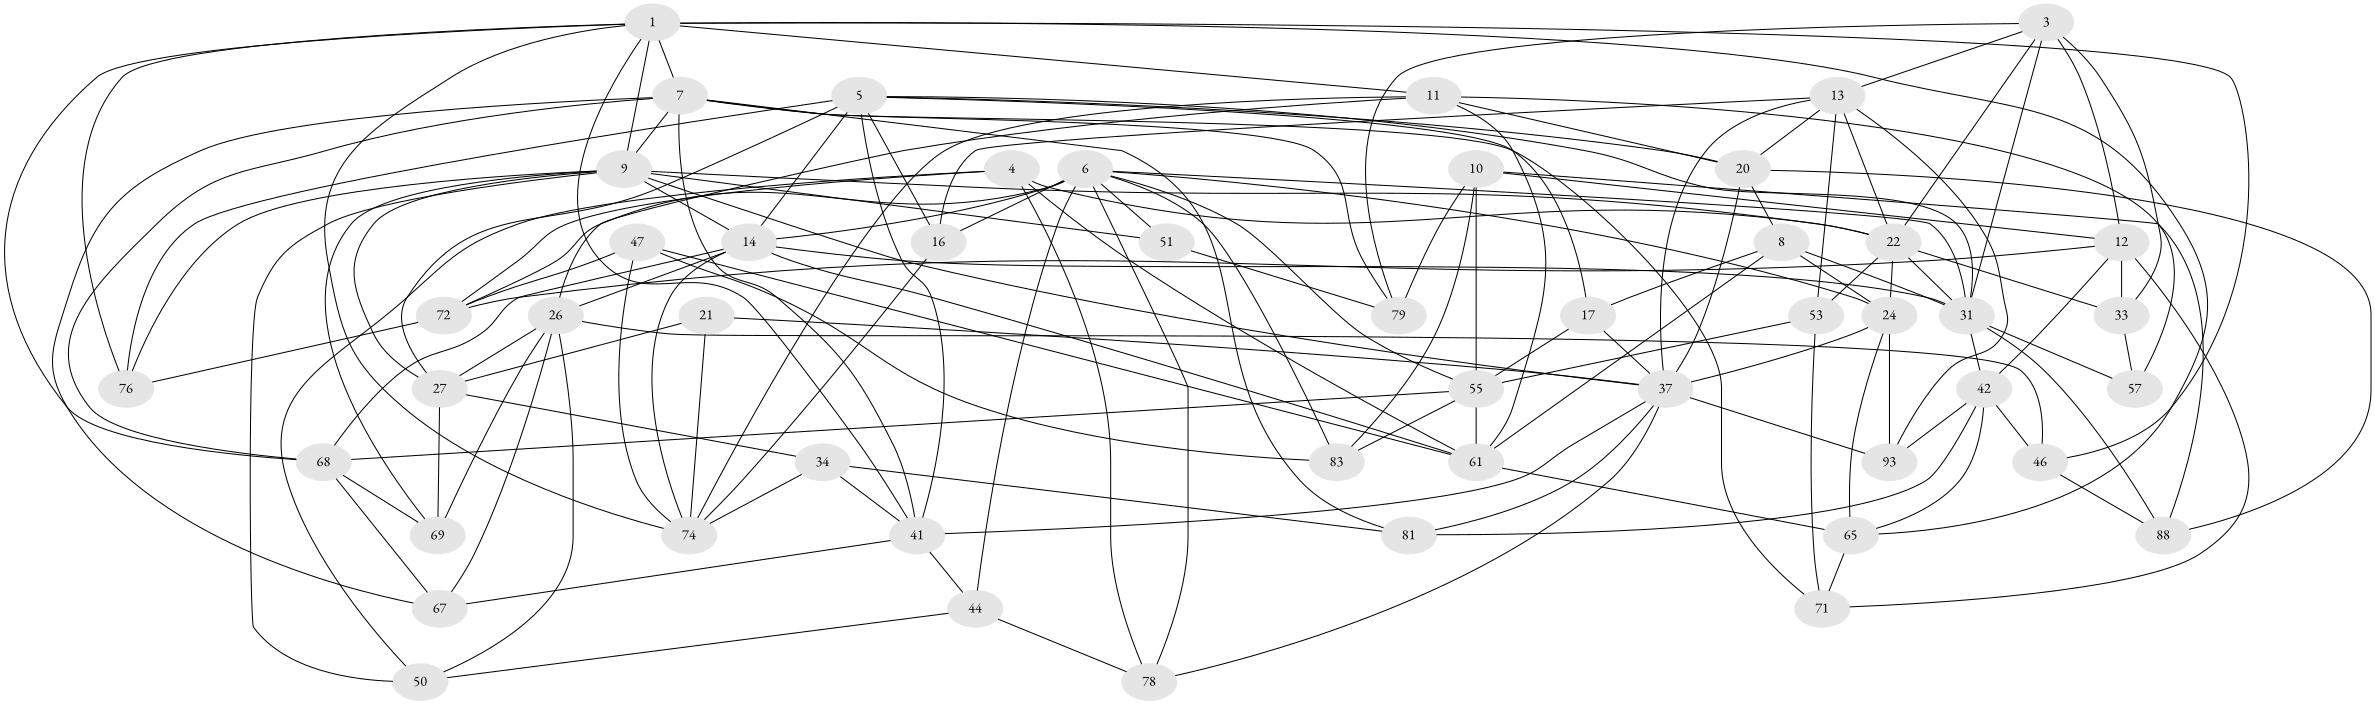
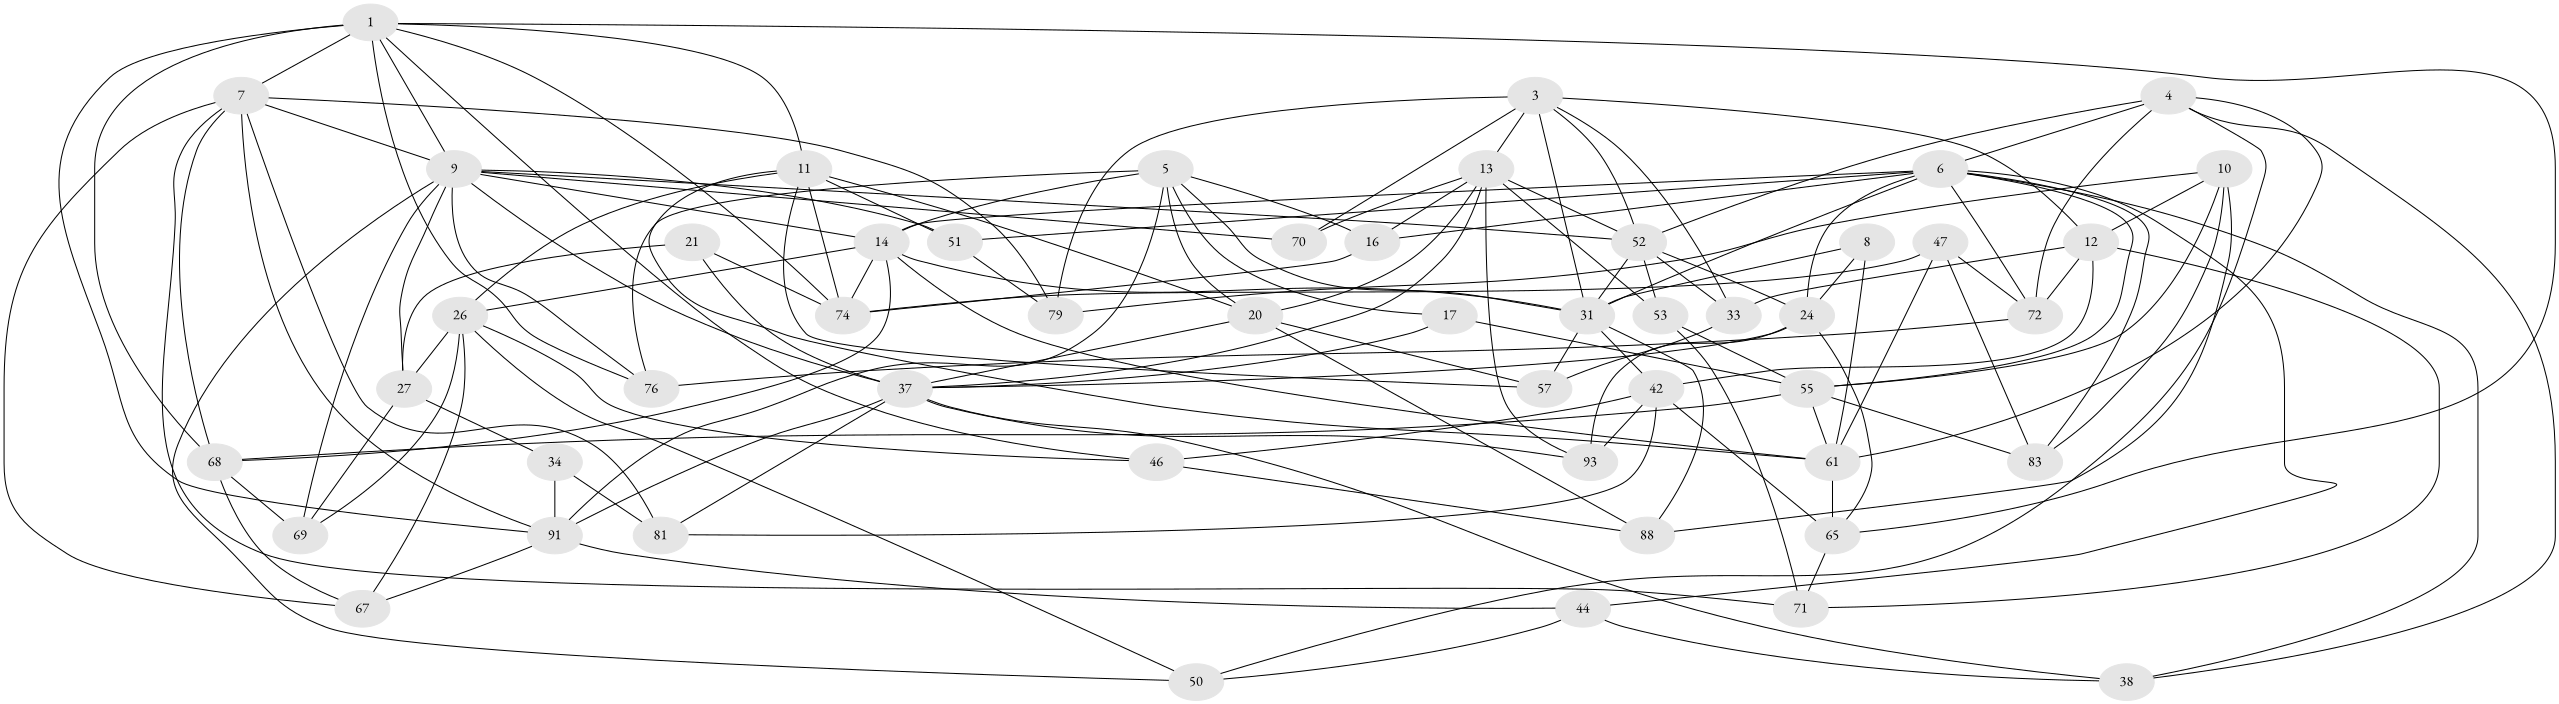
none -> (2054, 132)
(645, 193) -> none
none -> (880, 206)
(1762, 206) -> (1424, 358)
none -> (1299, 242)
(1894, 242) -> (1639, 242)
(1680, 279) -> none
(756, 499) -> none
(917, 535) -> (555, 535)
(1149, 682) -> (2127, 682)
